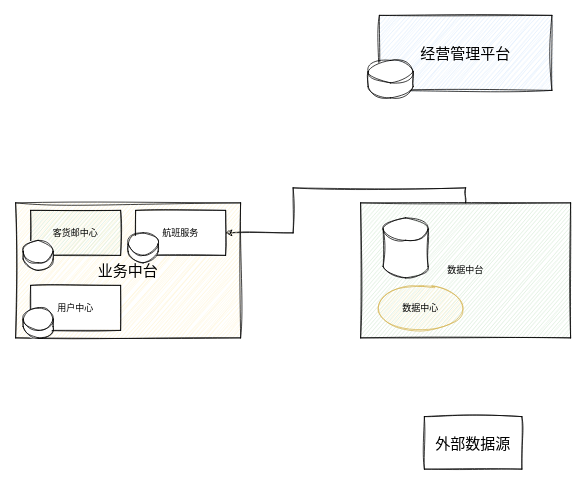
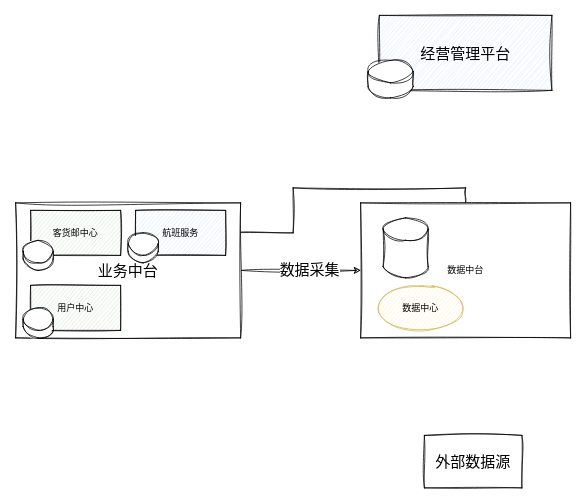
(180, 233) -> (180, 233)
(128, 270) -> (128, 270)
none -> (298, 270)
(465, 270) -> (465, 270)
(75, 308) -> (75, 308)
(473, 443) -> (473, 462)
